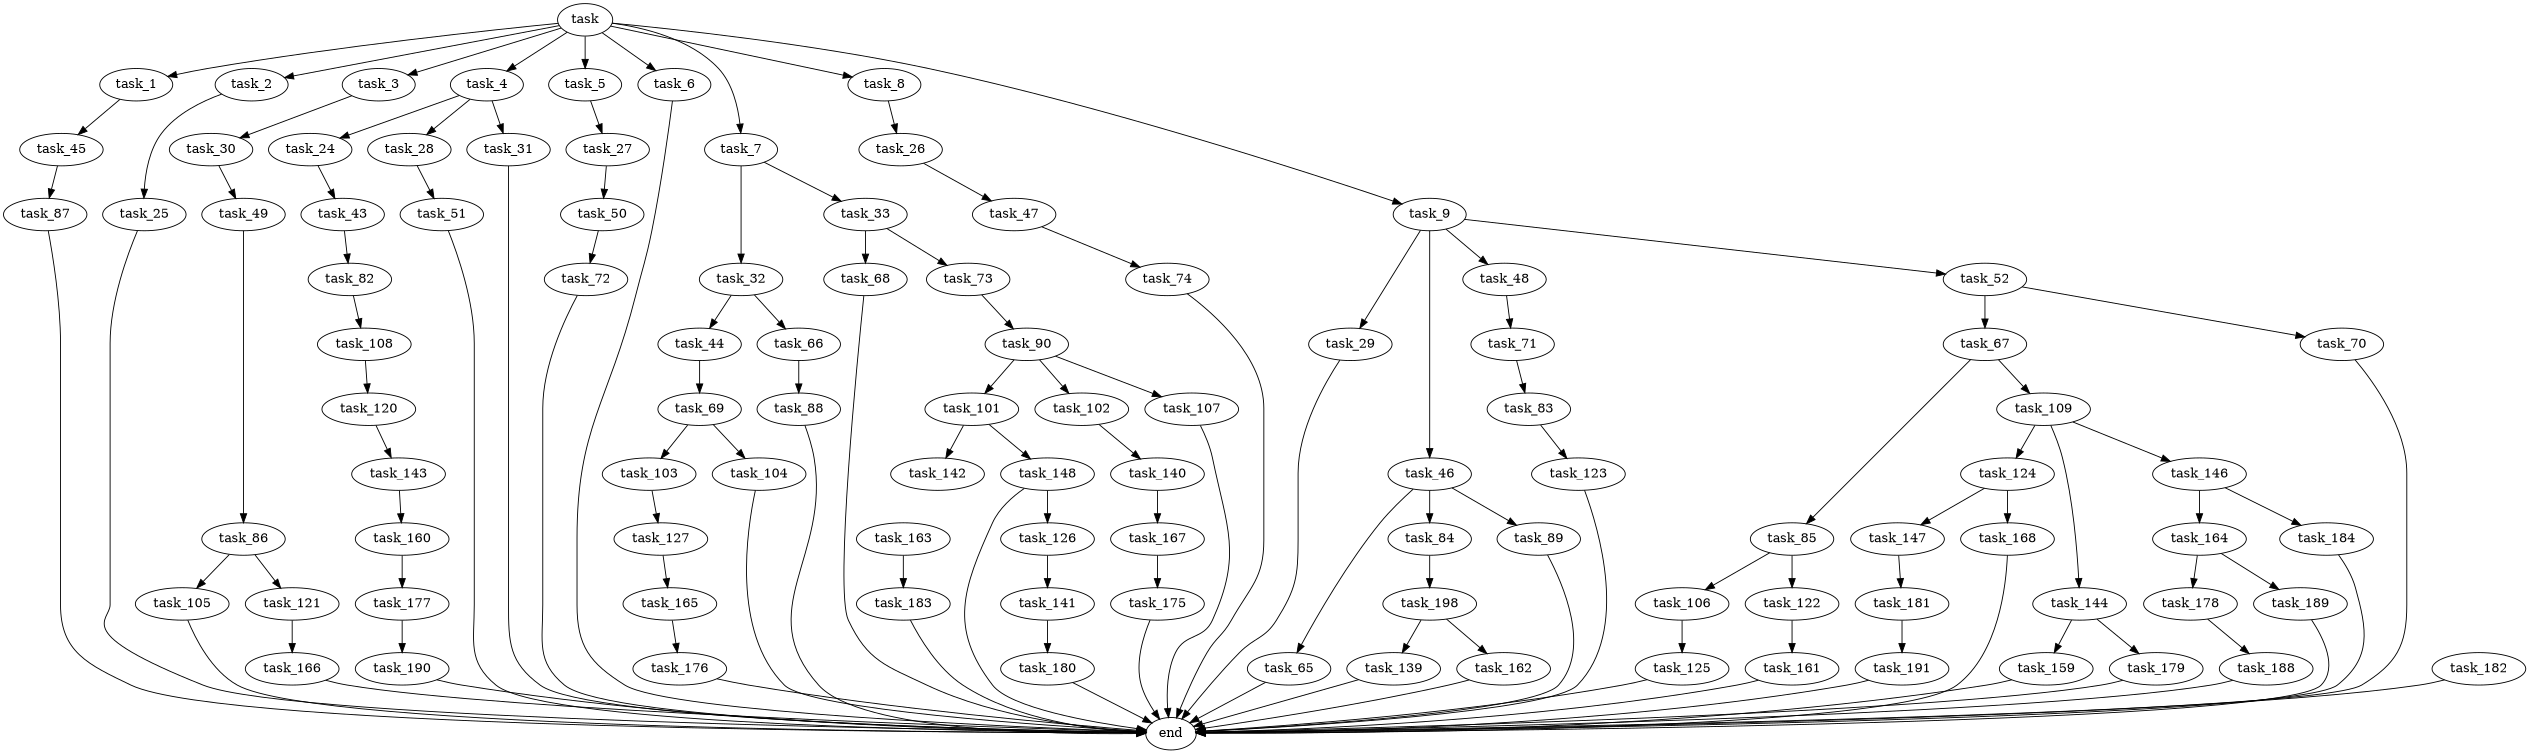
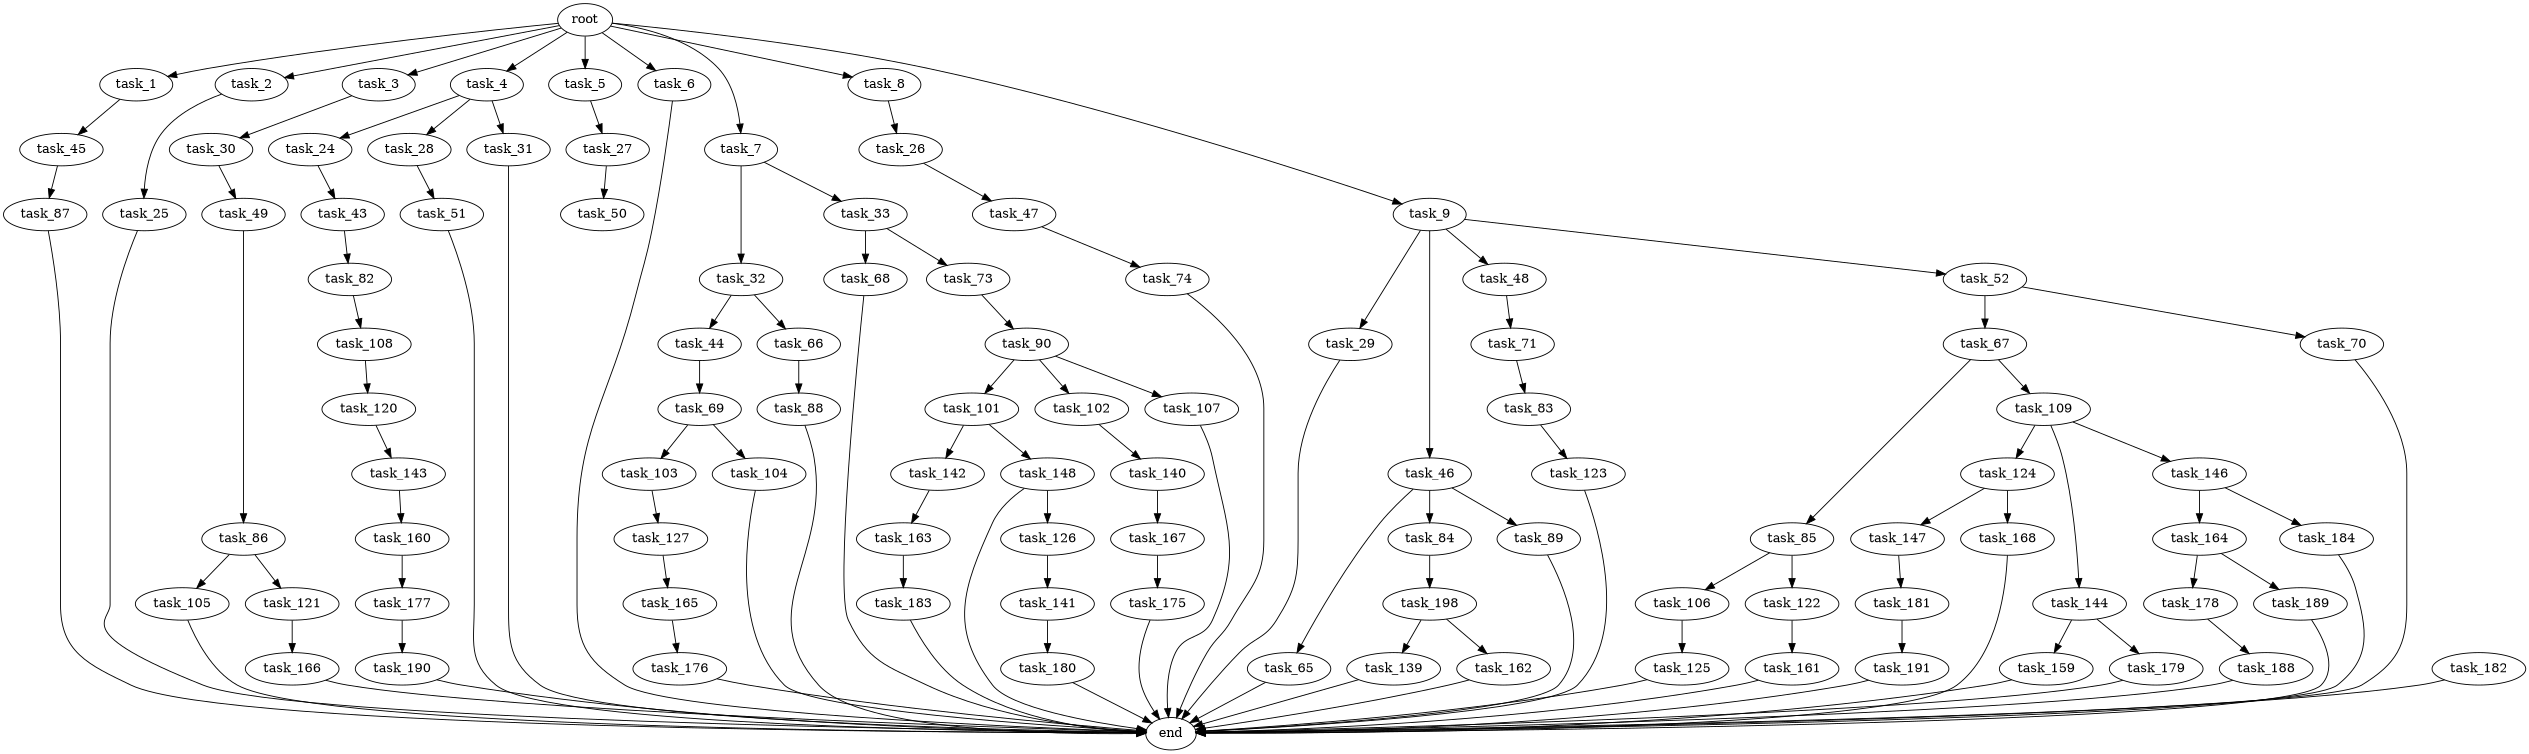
(585, 20) -> (585, 20)
(586, 279) -> none
none -> (923, 503)
